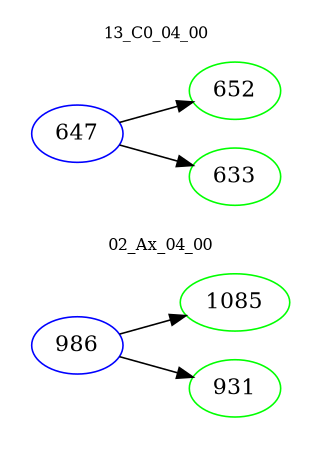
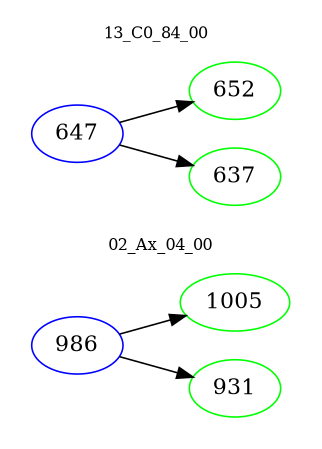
(156, 34) -> (156, 34)
(235, 177) -> (235, 177)
(235, 302) -> (235, 302)
